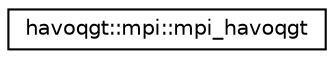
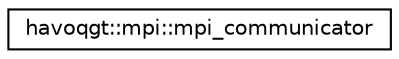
(167, 29) -> (200, 29)
